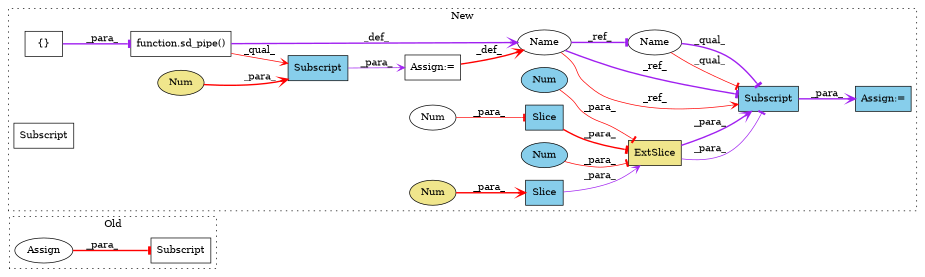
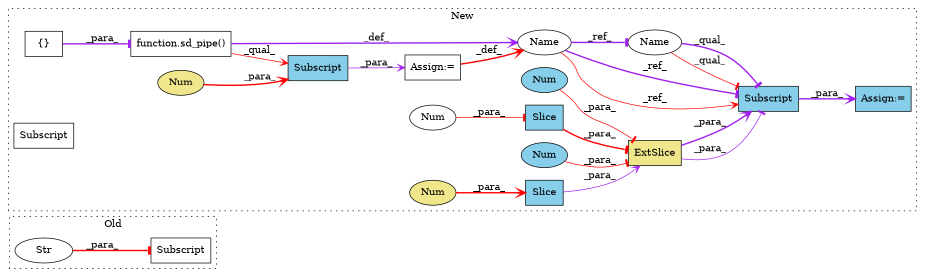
(44, 250) -> (44, 250)
